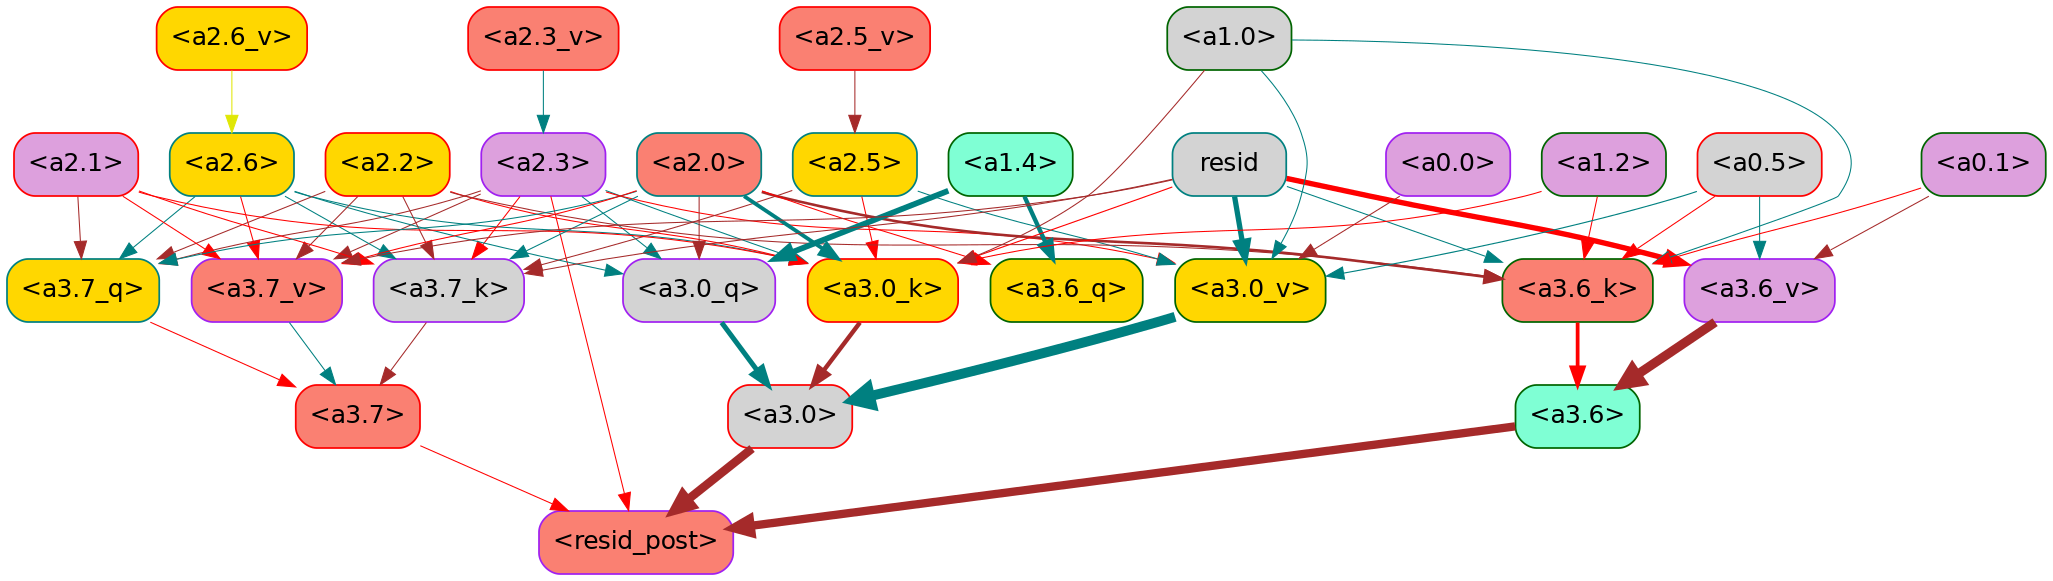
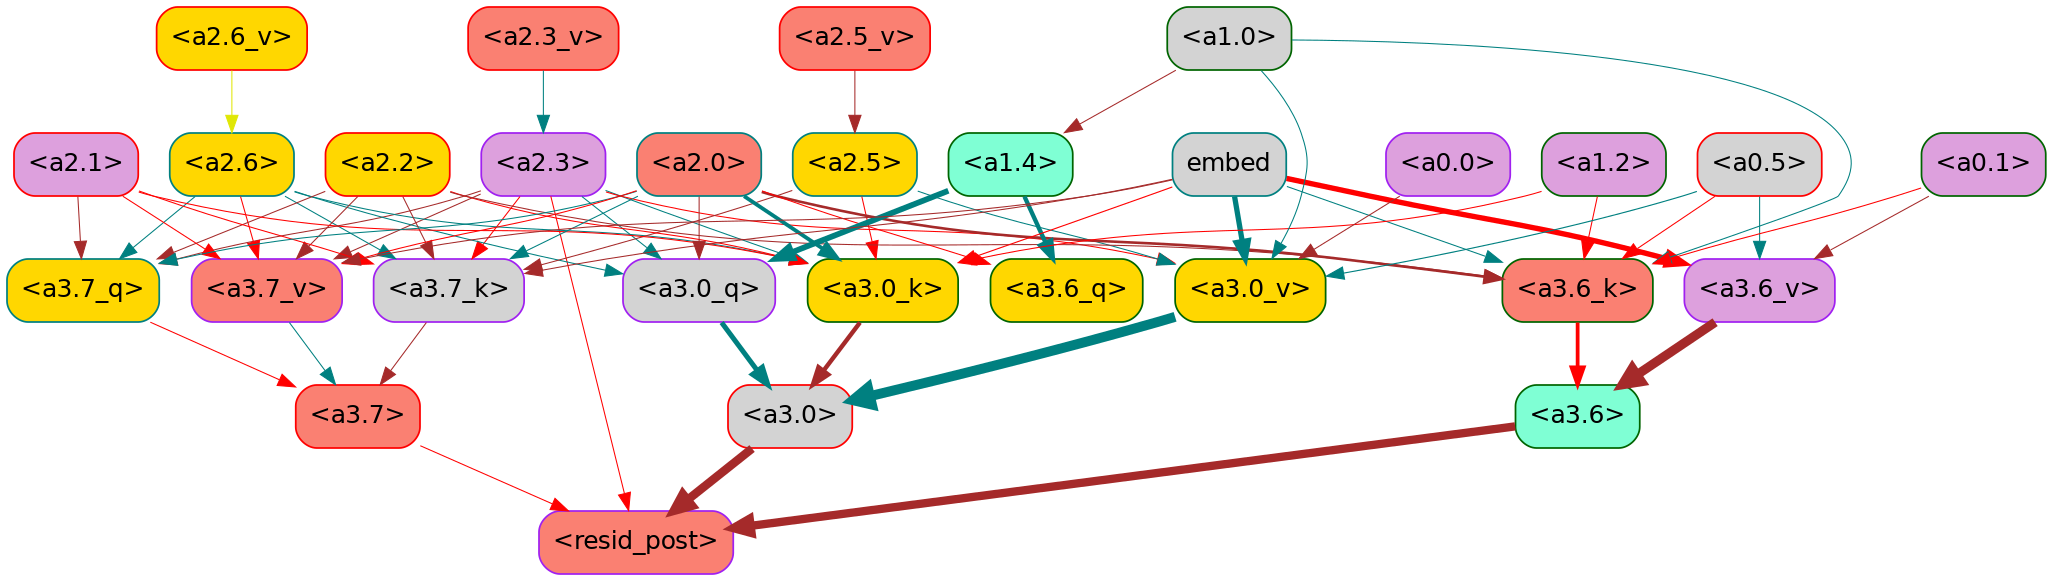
(1229, 164) -> (1229, 164)
(1104, 182) -> (1128, 97)
(883, 290) -> (883, 290)
